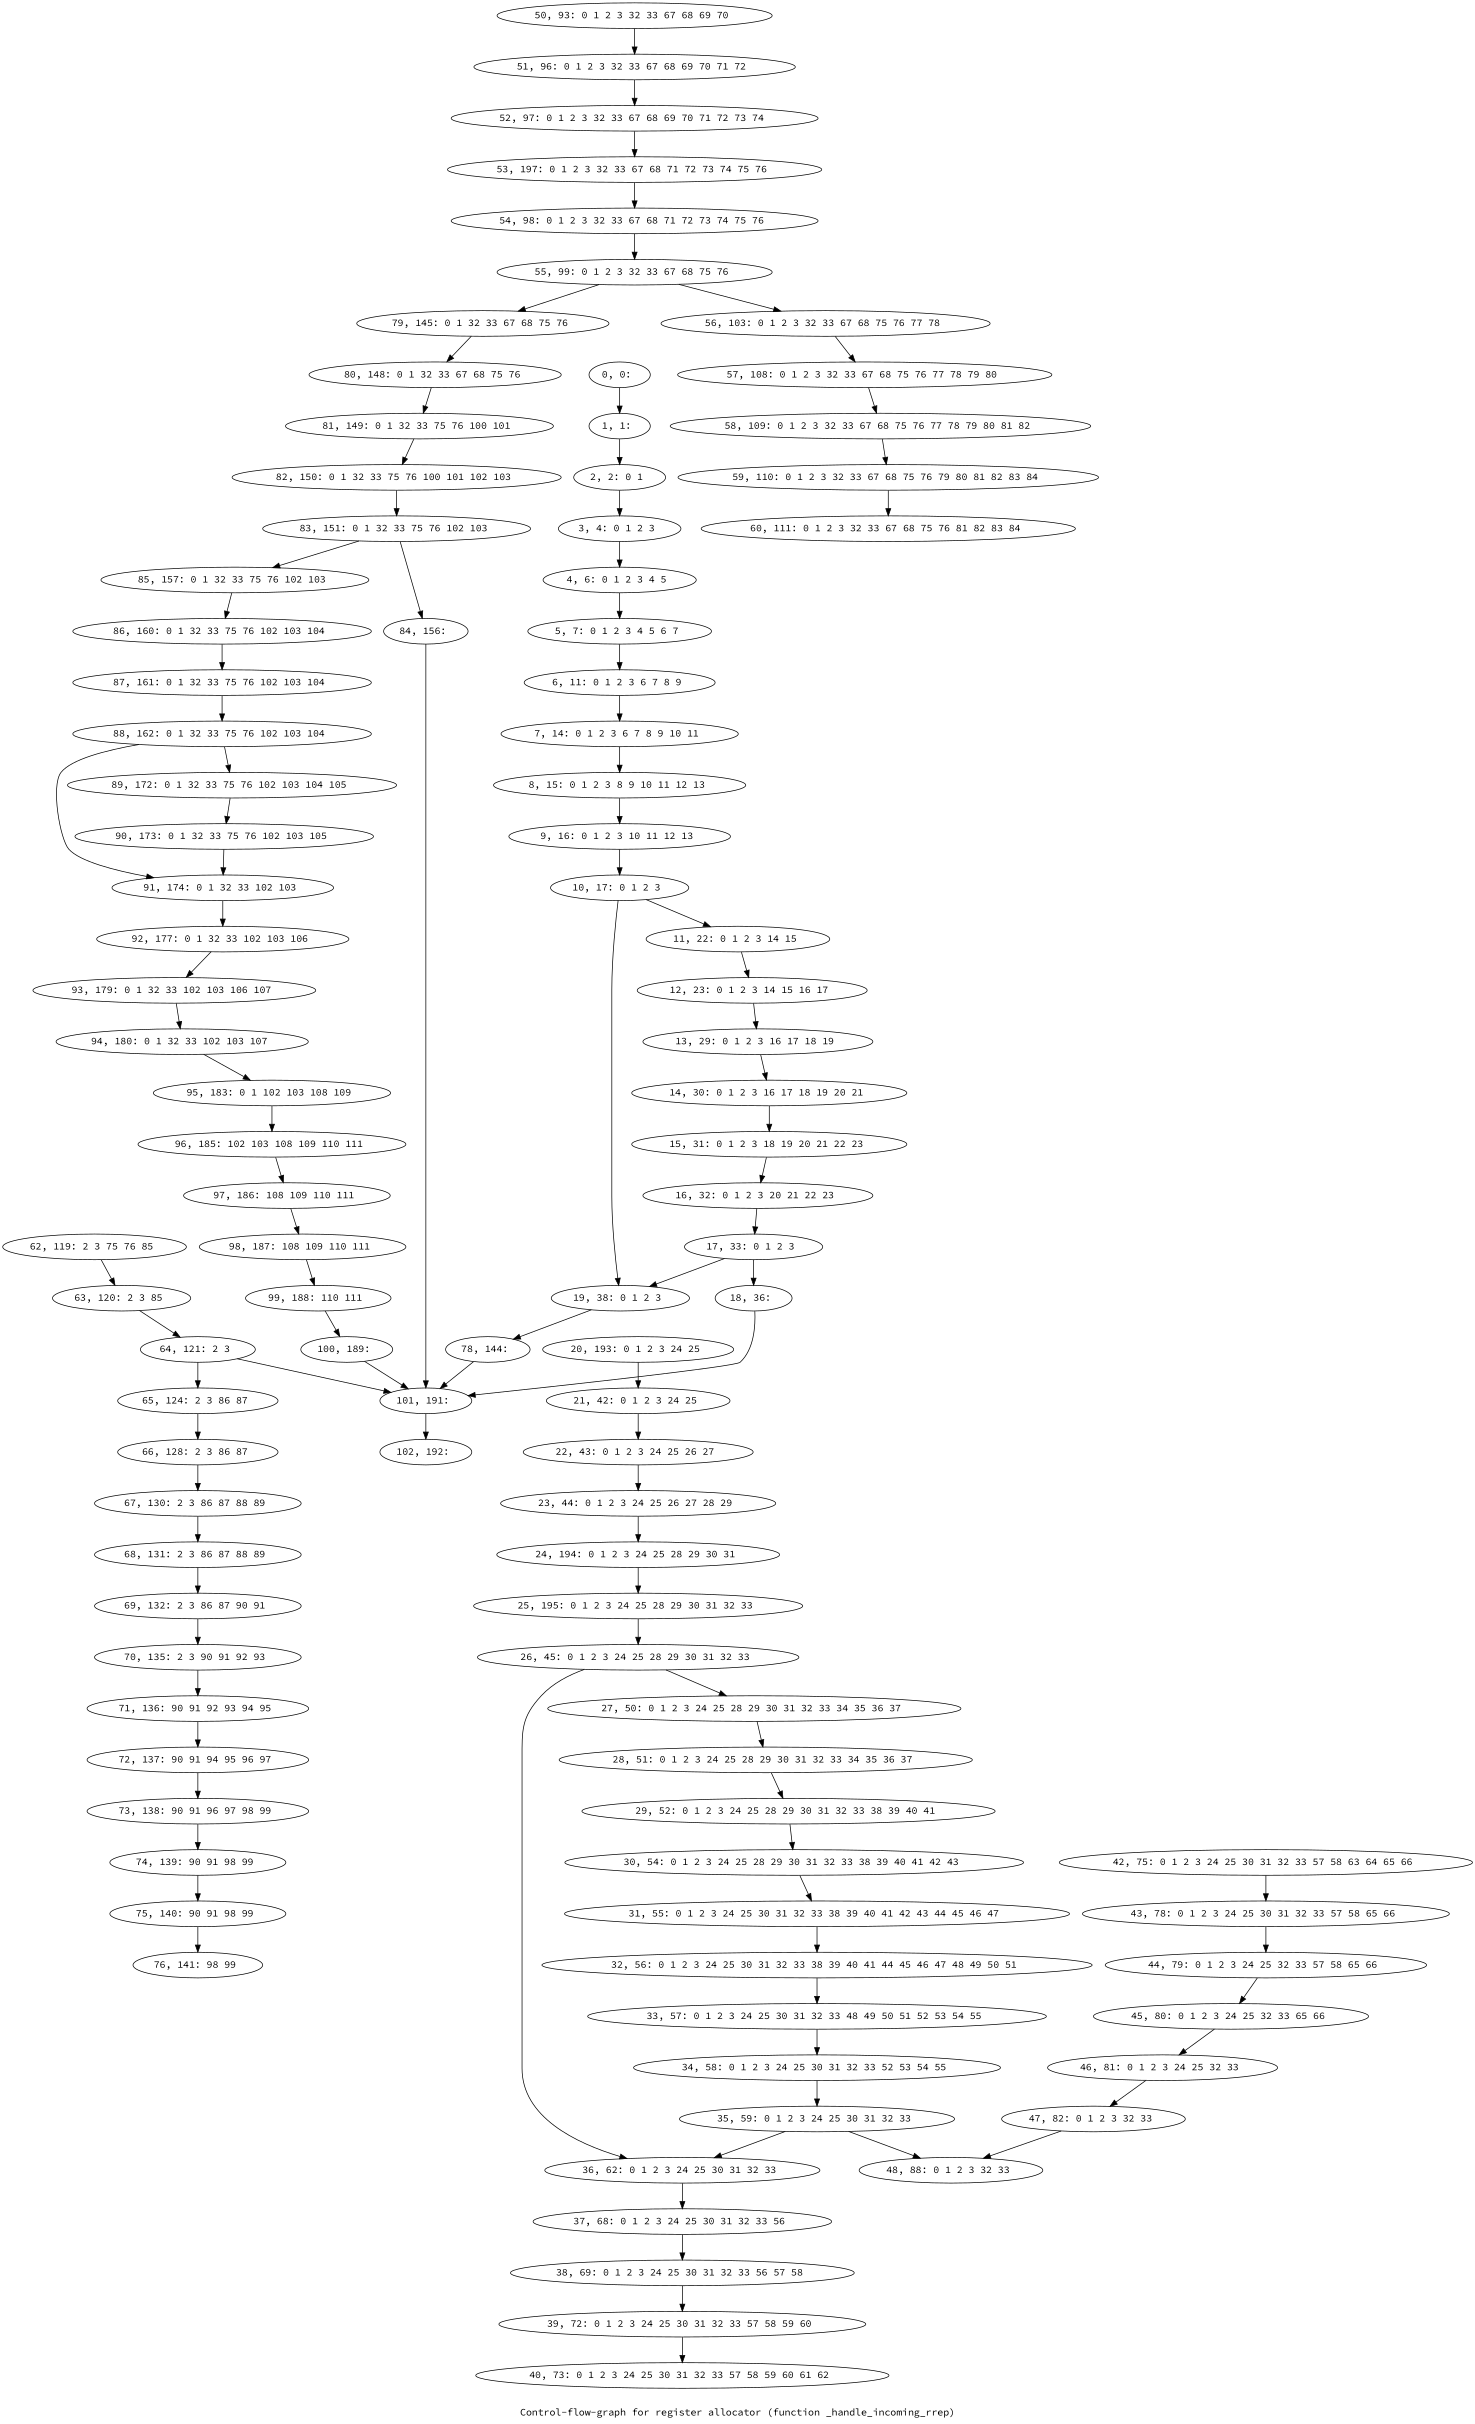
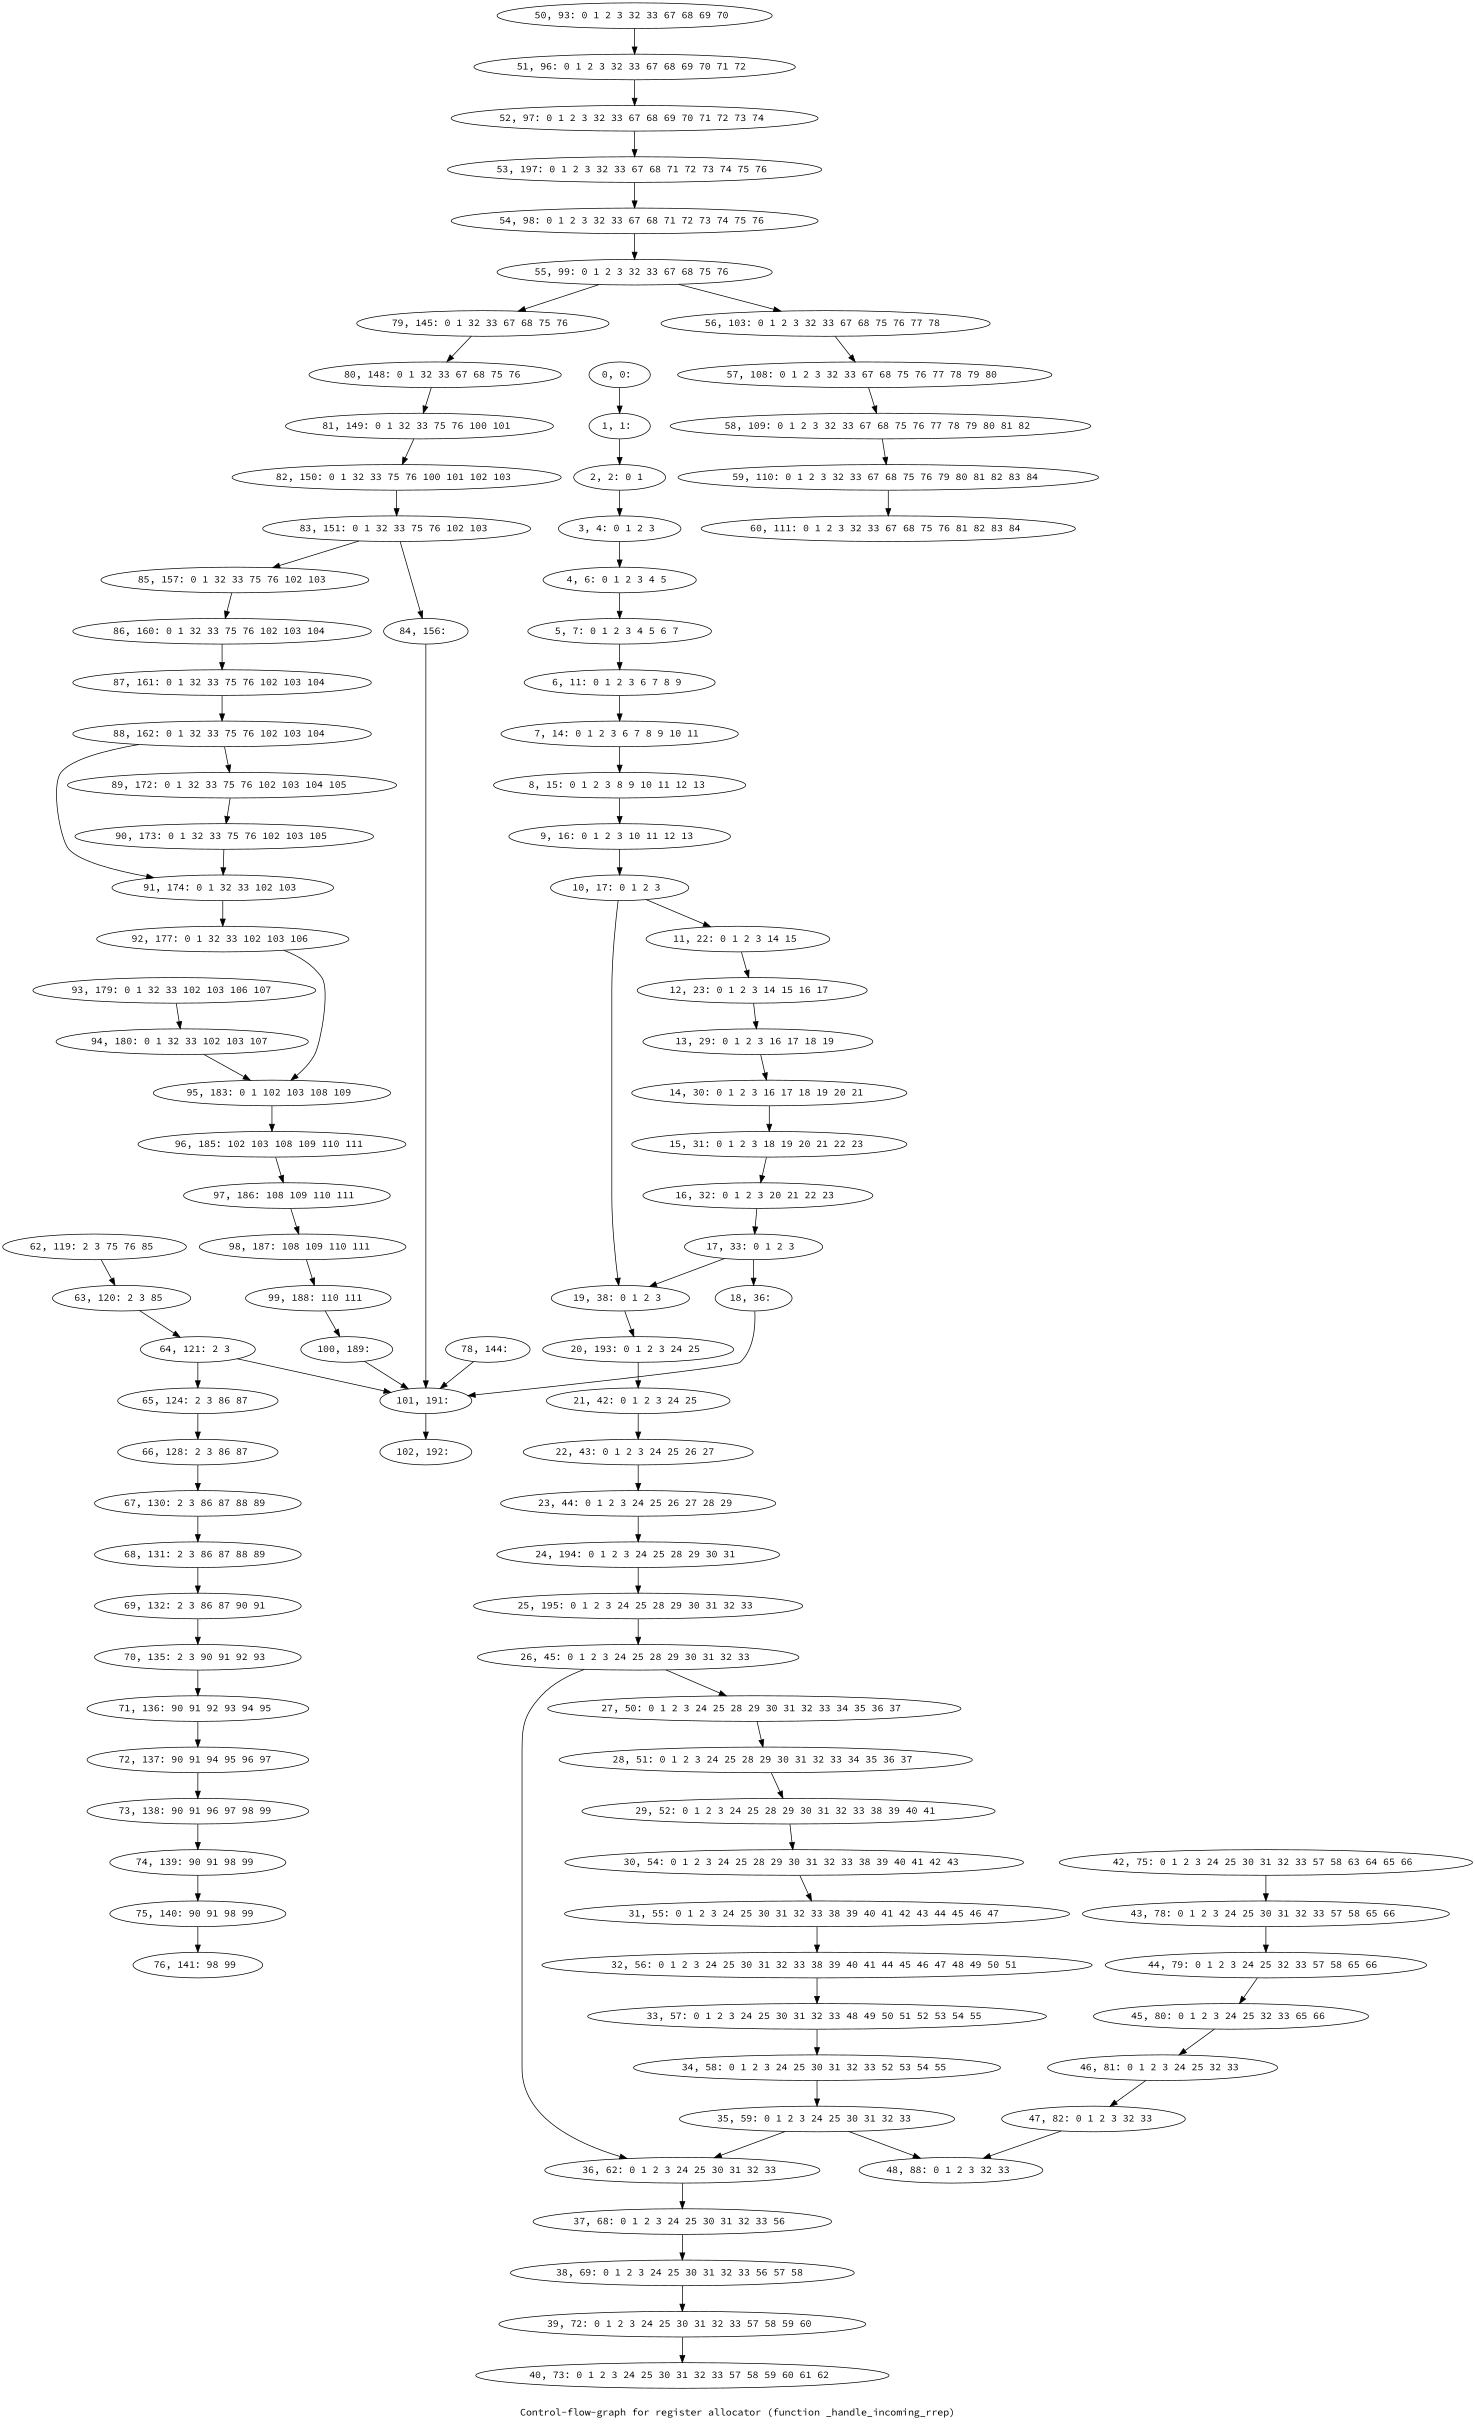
(201, 962) -> (325, 1007)
(556, 1323) -> (628, 1321)
